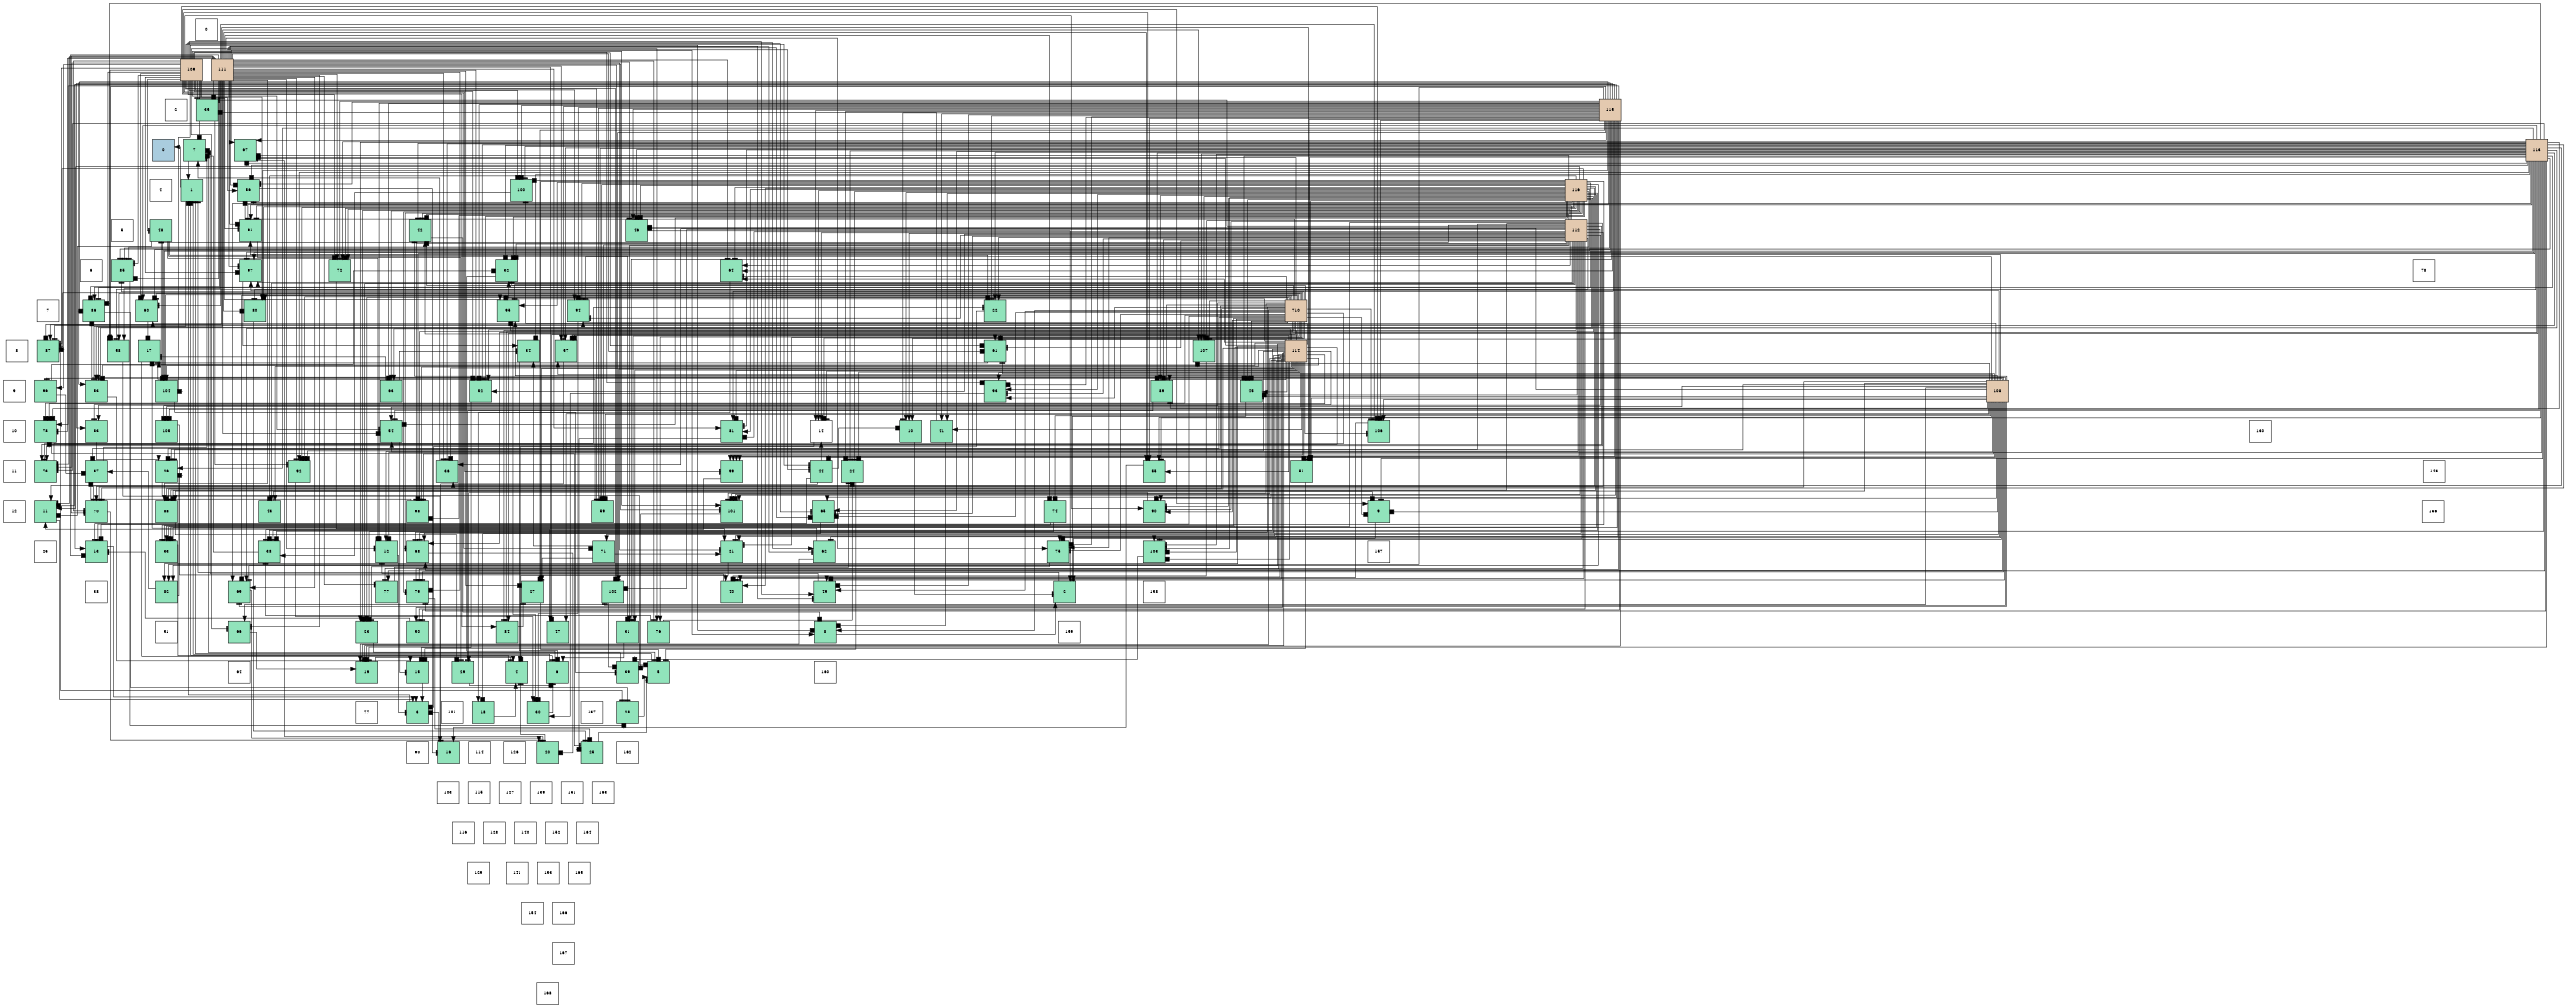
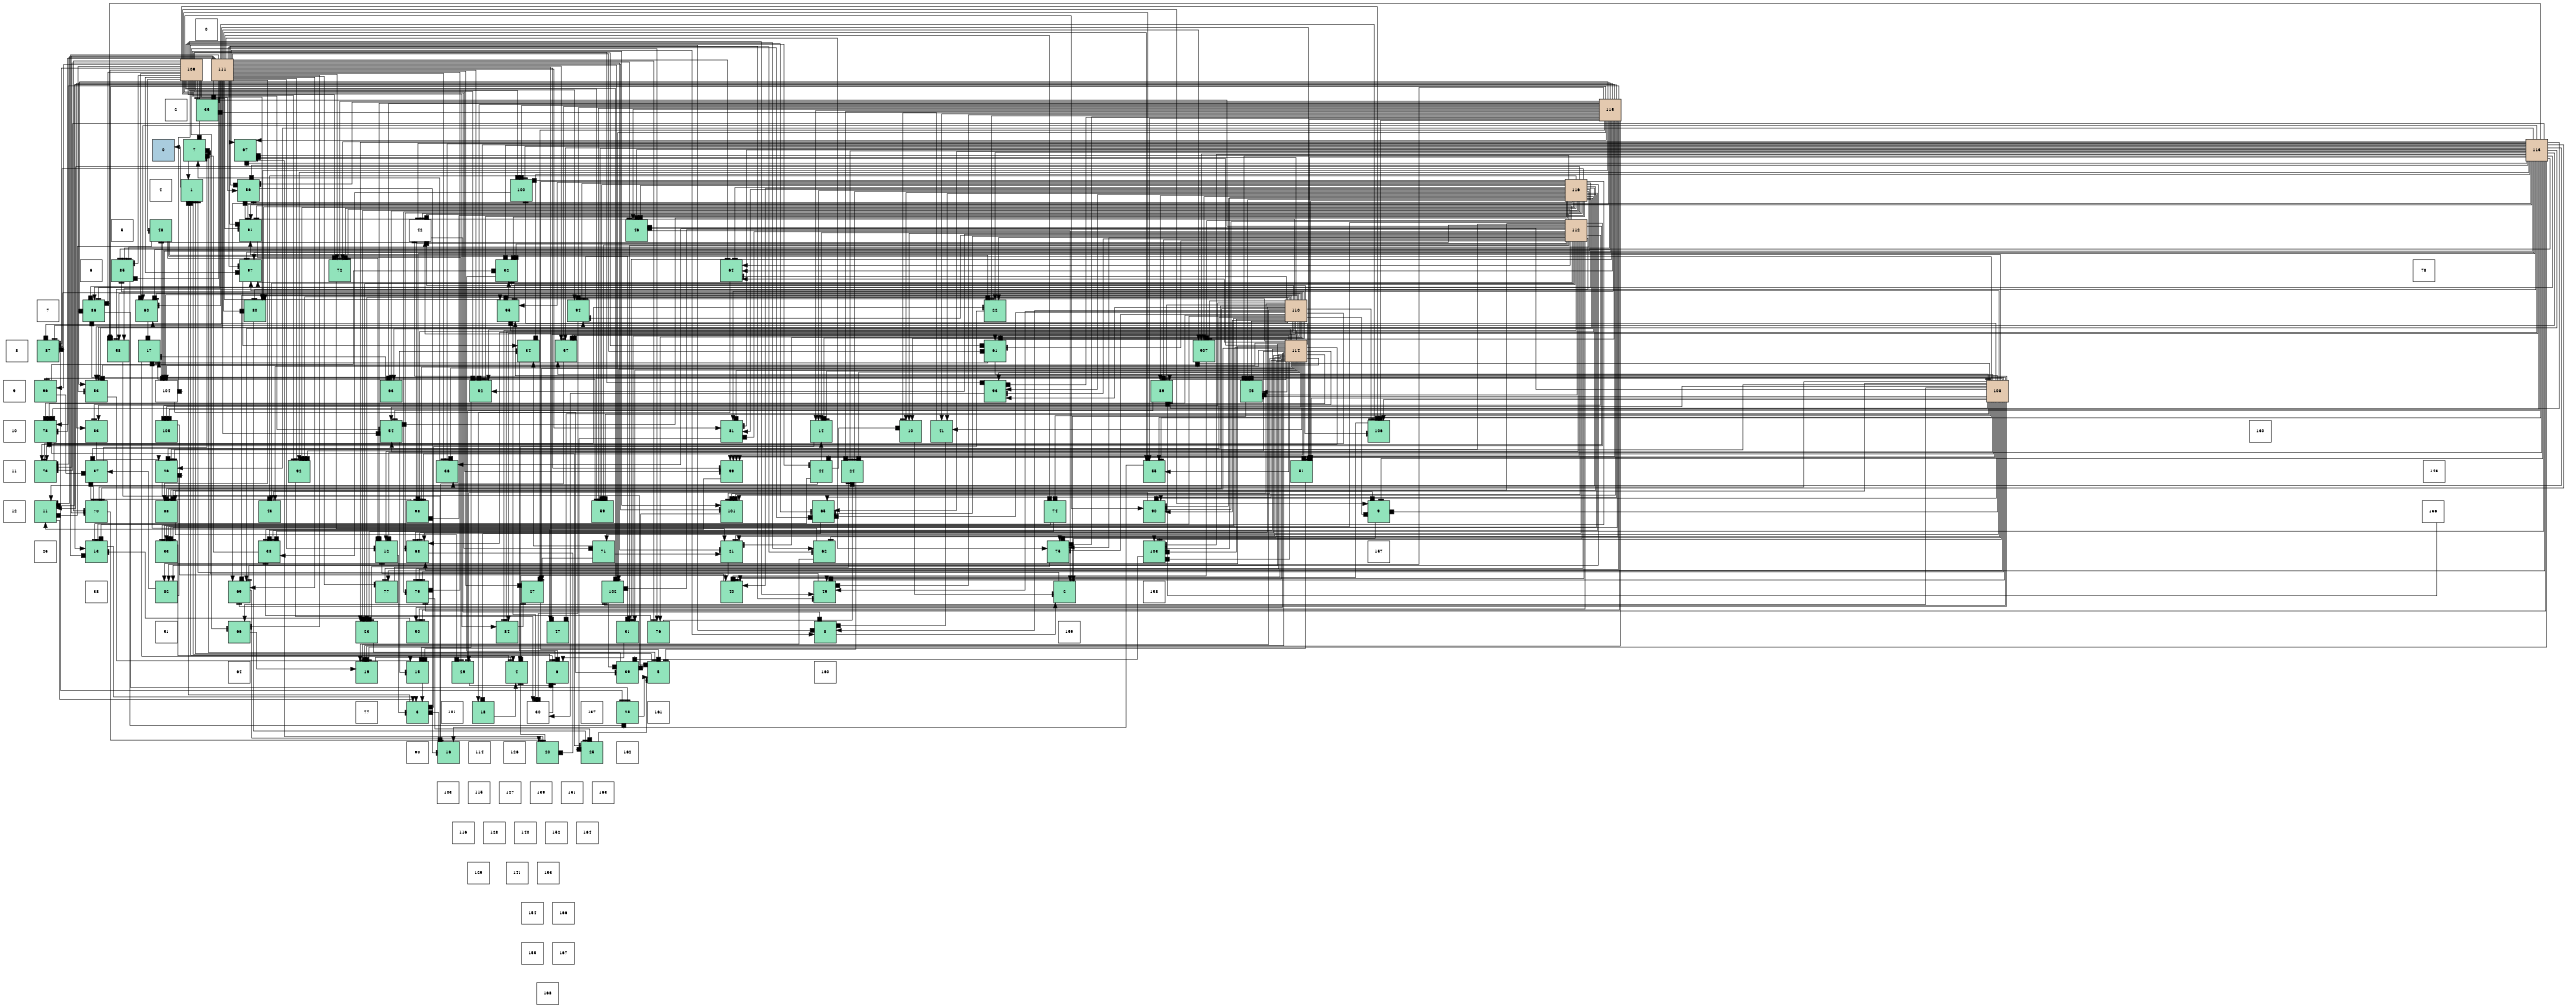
(788, 61) -> (553, 191)
(1730, 153) -> (1745, 596)
(941, 209) -> (941, 209)
(420, 231) -> (420, 231)
(1296, 311) -> (1296, 311)
(874, 325) -> none
(177, 326) -> (78, 72)
(215, 328) -> (294, 219)
(1204, 351) -> (1204, 351)
(1497, 374) -> (1487, 374)
(166, 391) -> (166, 391)
(1182, 414) -> (1182, 414)
(821, 431) -> (821, 431)
(980, 486) -> none
(335, 496) -> (335, 496)
(538, 712) -> (538, 712)
none -> (659, 712)
(579, 873) -> none
none -> (532, 953)
